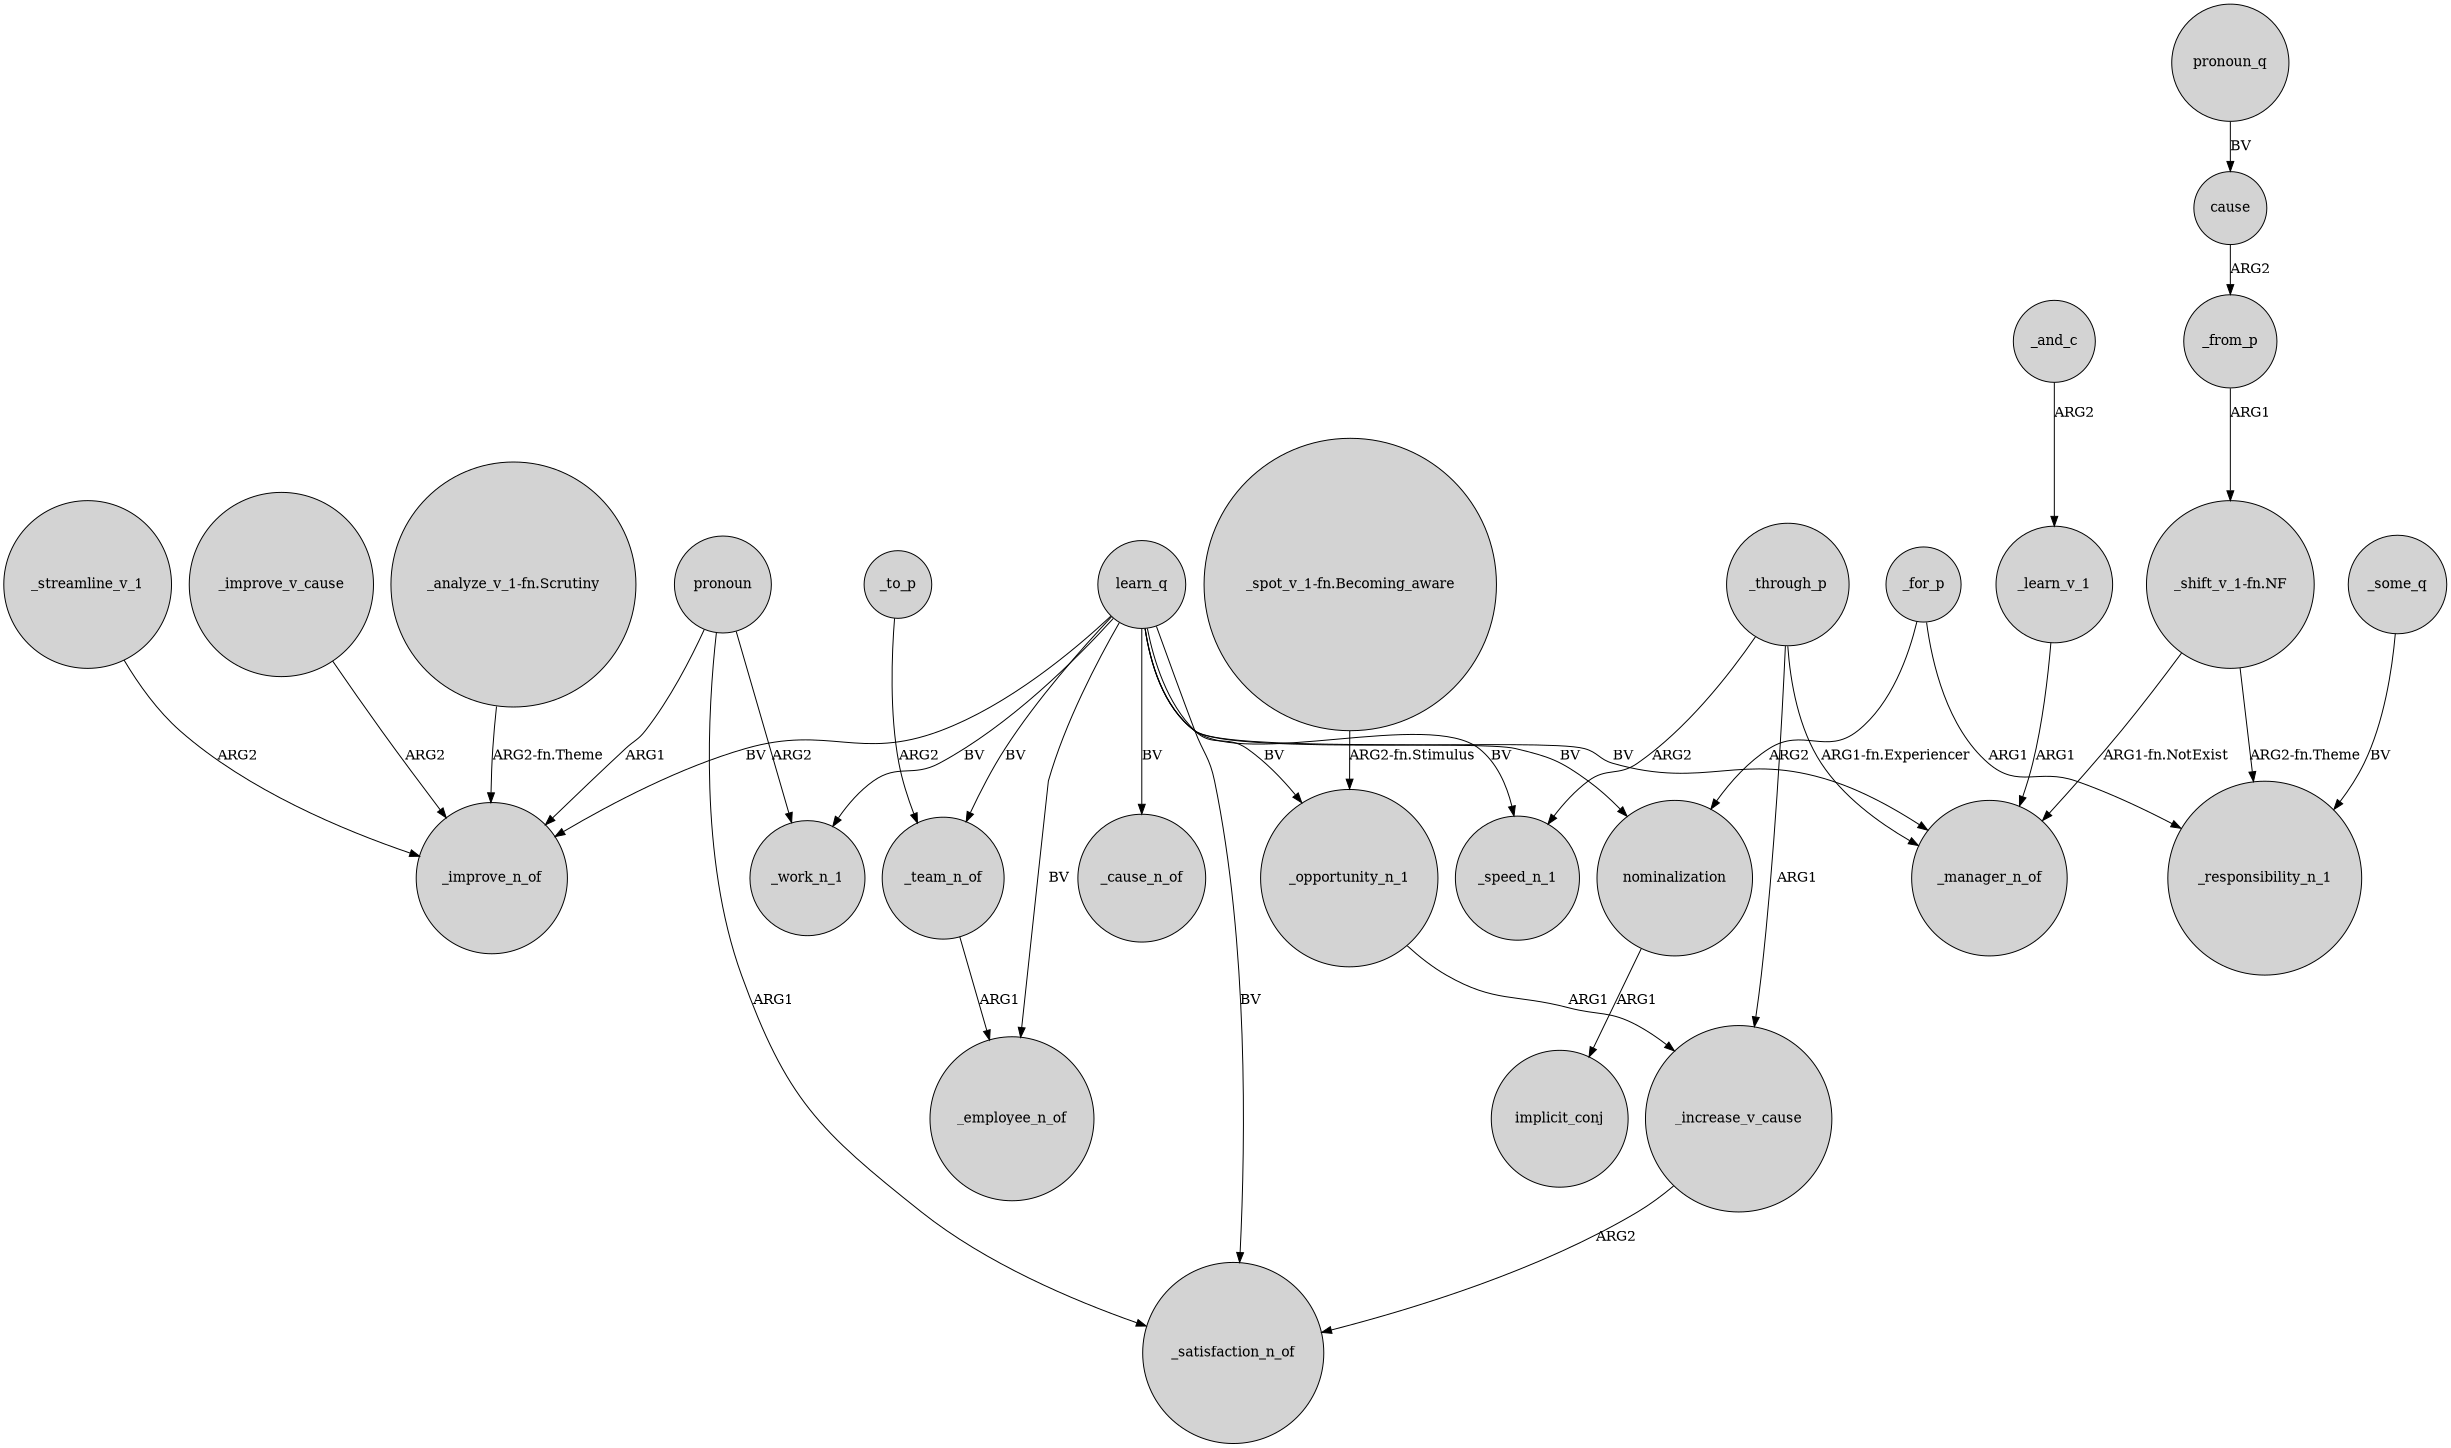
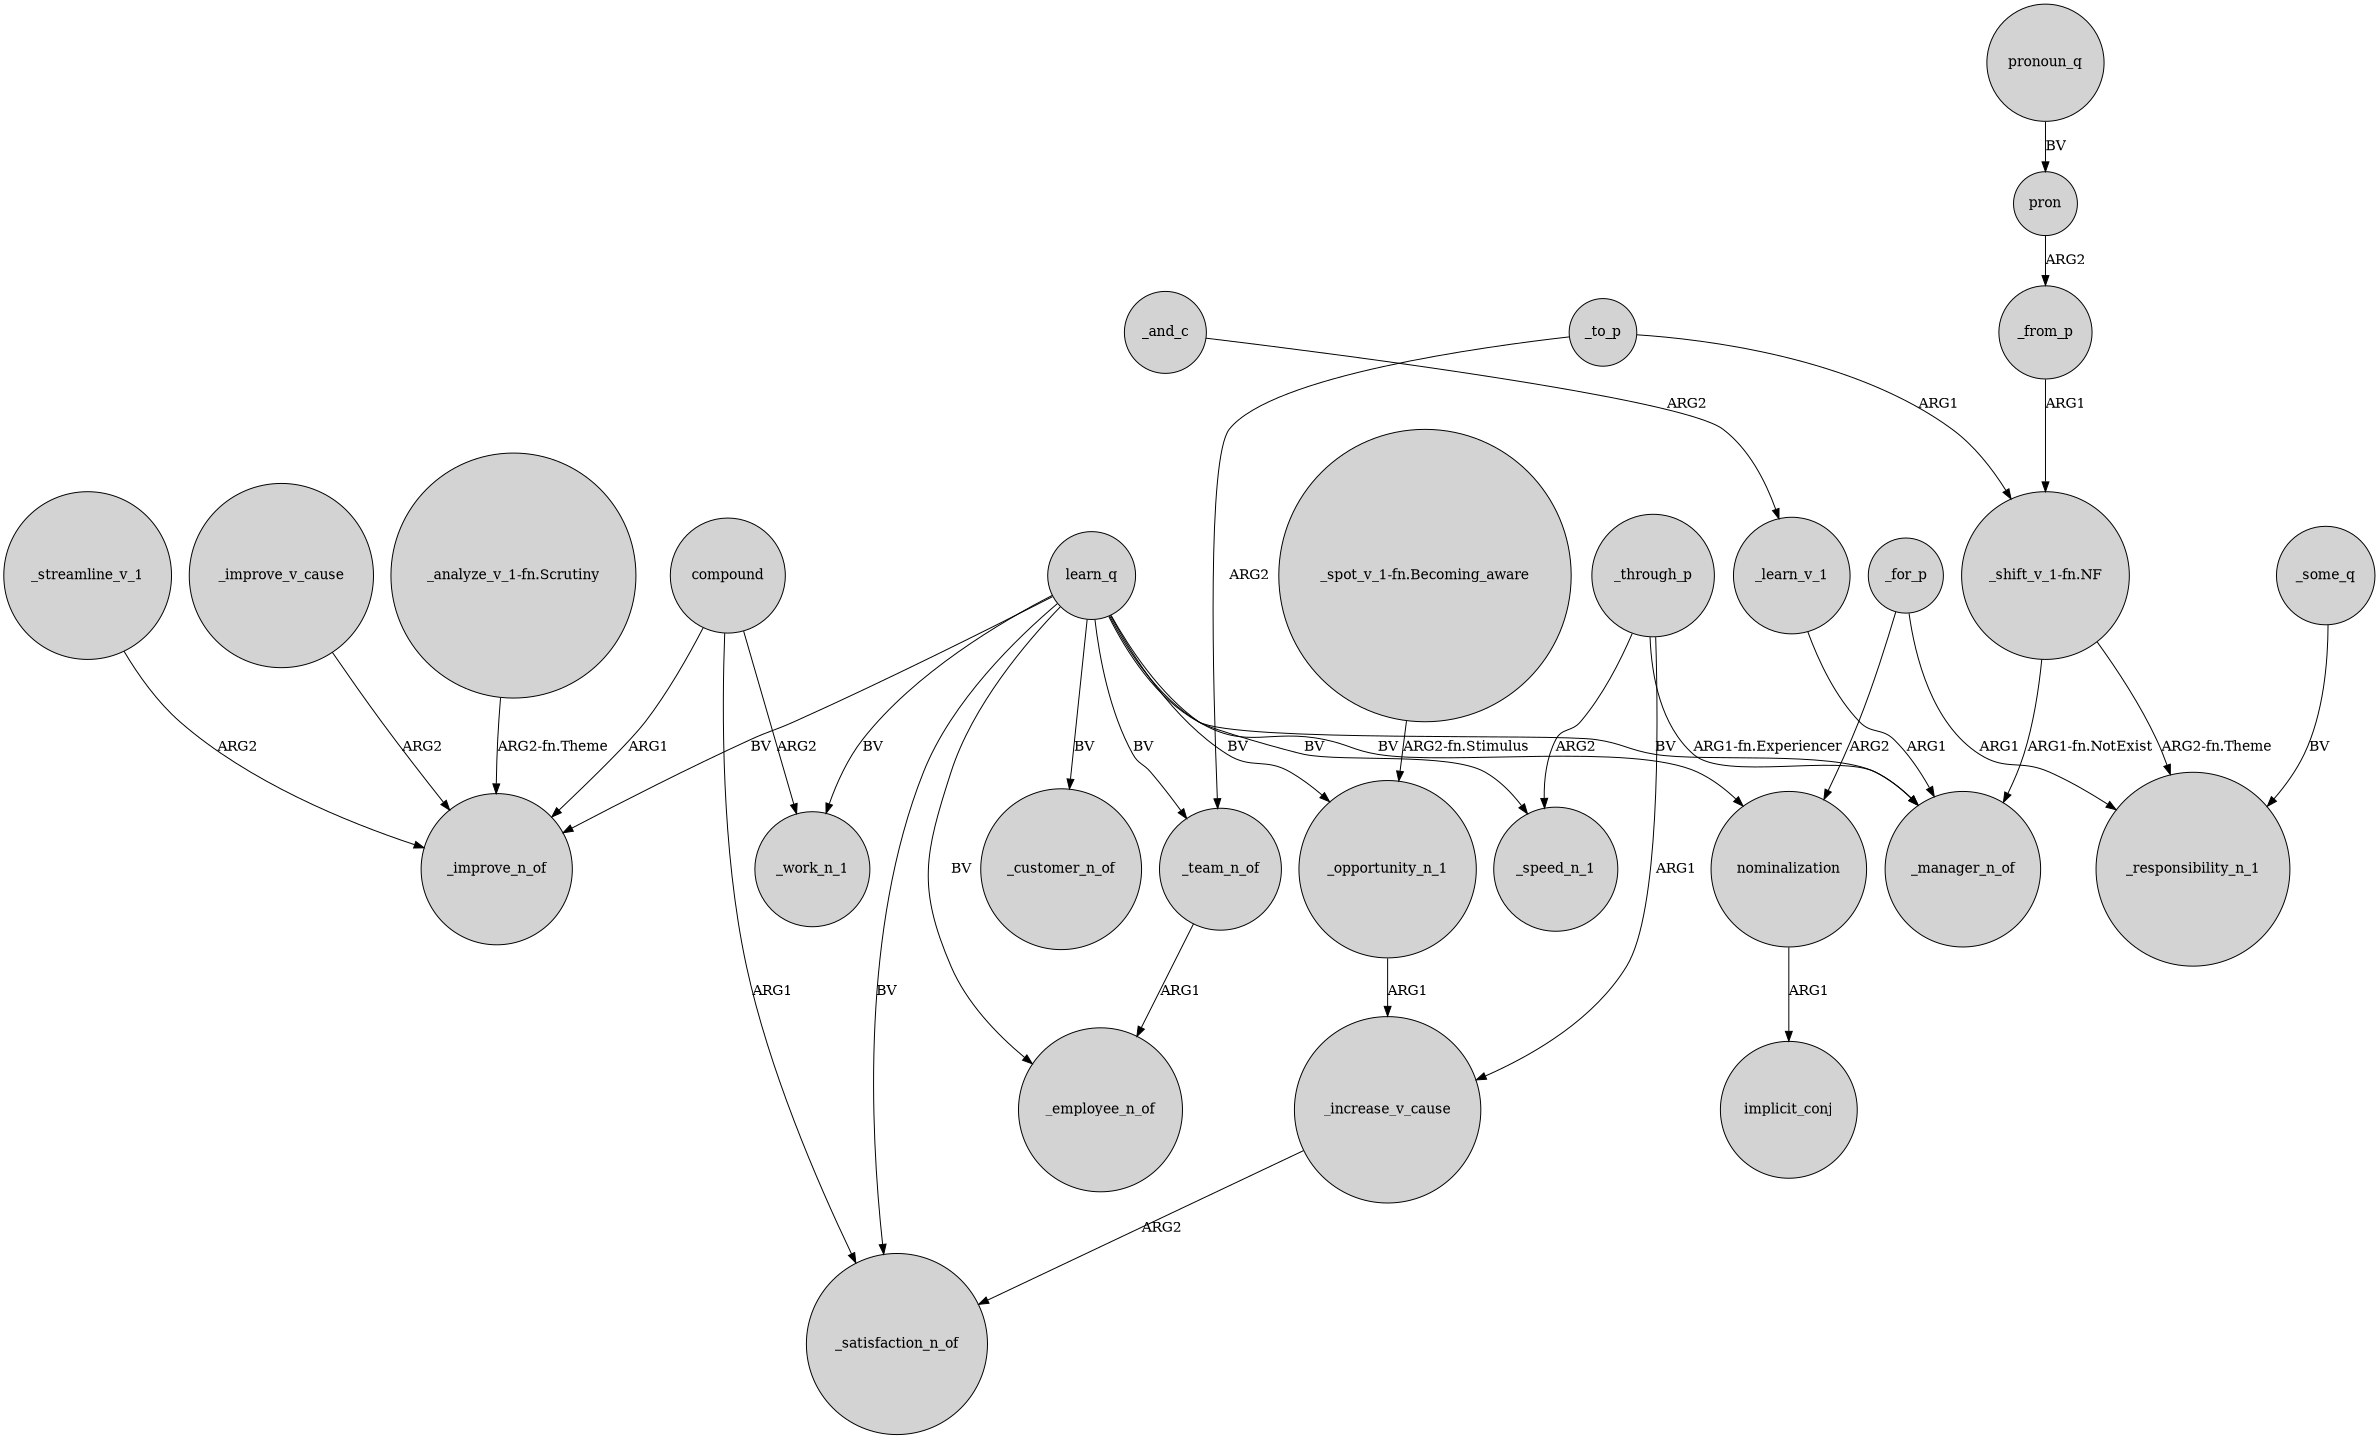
(2230, 208) -> (2045, 204)
none -> (1840, 374)
(723, 585) -> (728, 576)
(1142, 878) -> (1061, 869)
